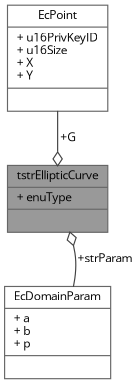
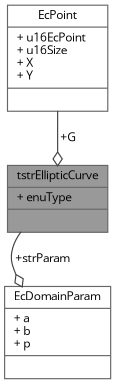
(58, 38) -> (52, 38)
(76, 266) -> (12, 252)
